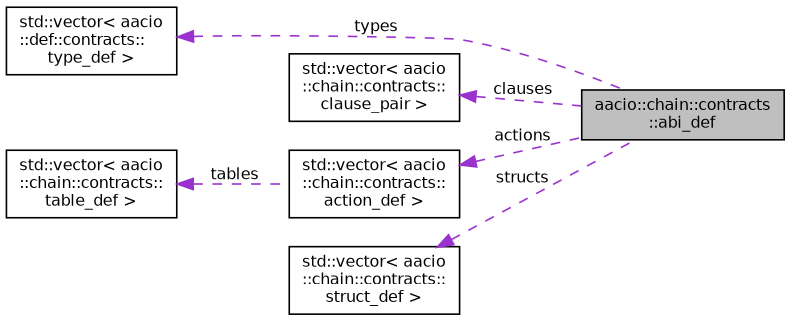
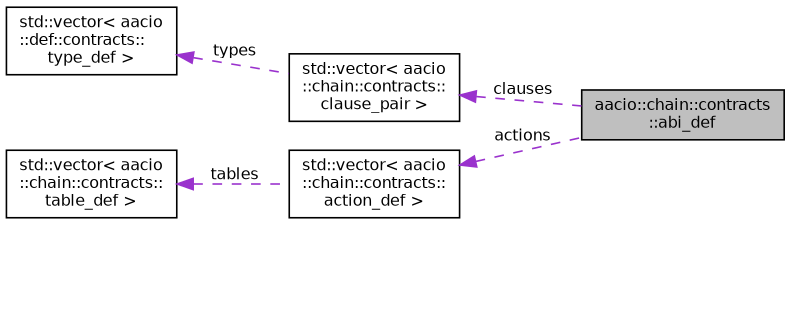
(414, 38) -> (241, 66)
(374, 280) -> none
